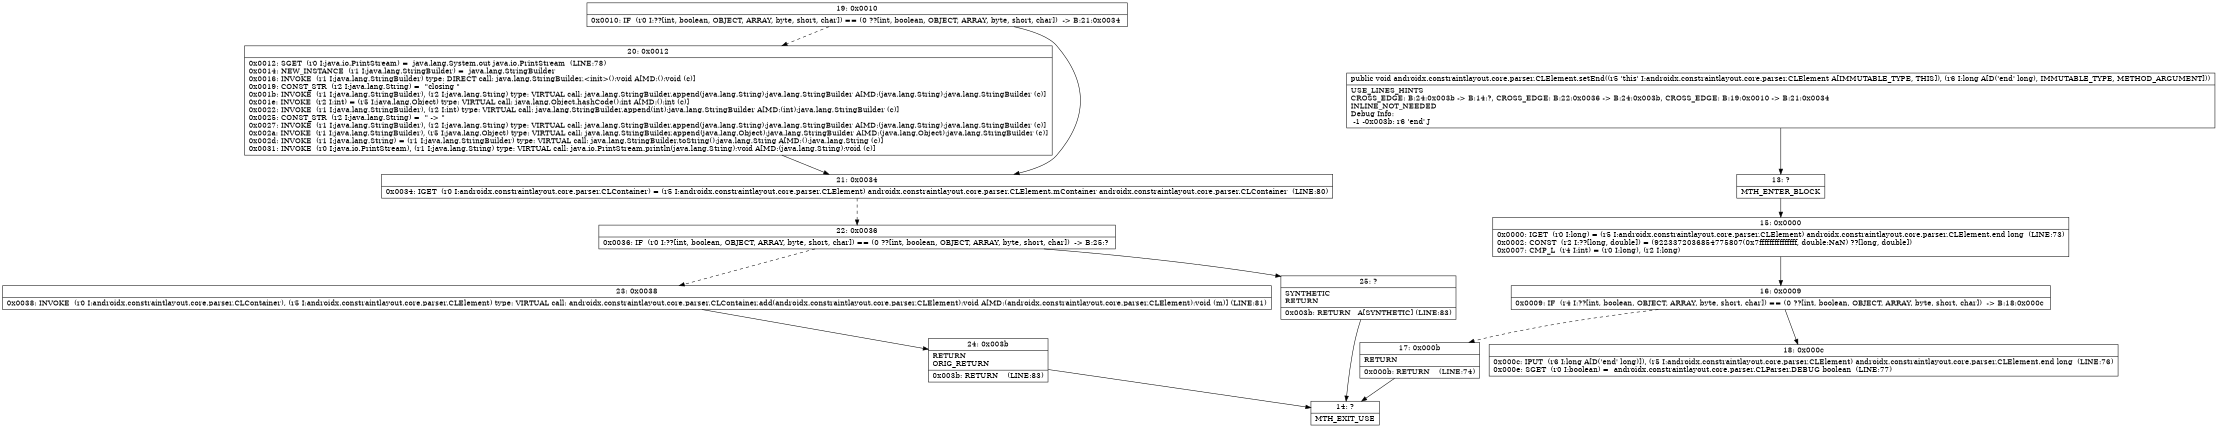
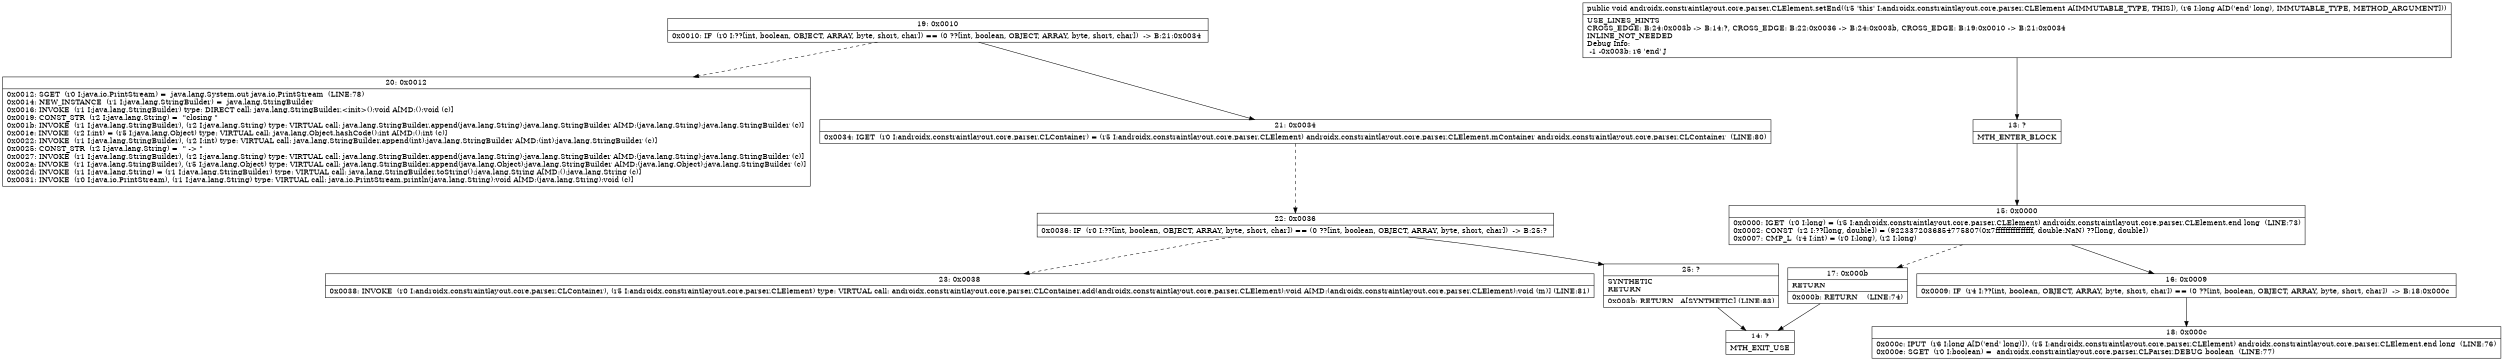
(803, 164) -> none
(1566, 323) -> (1932, 255)
(988, 360) -> none
